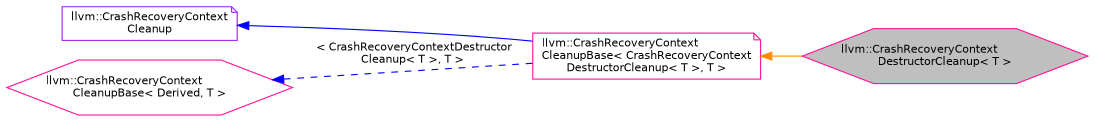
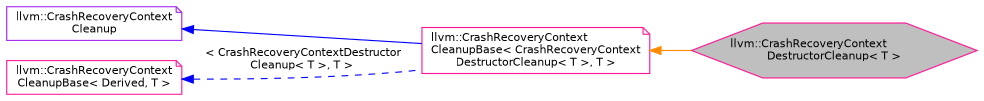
(150, 88) -> (94, 77)
